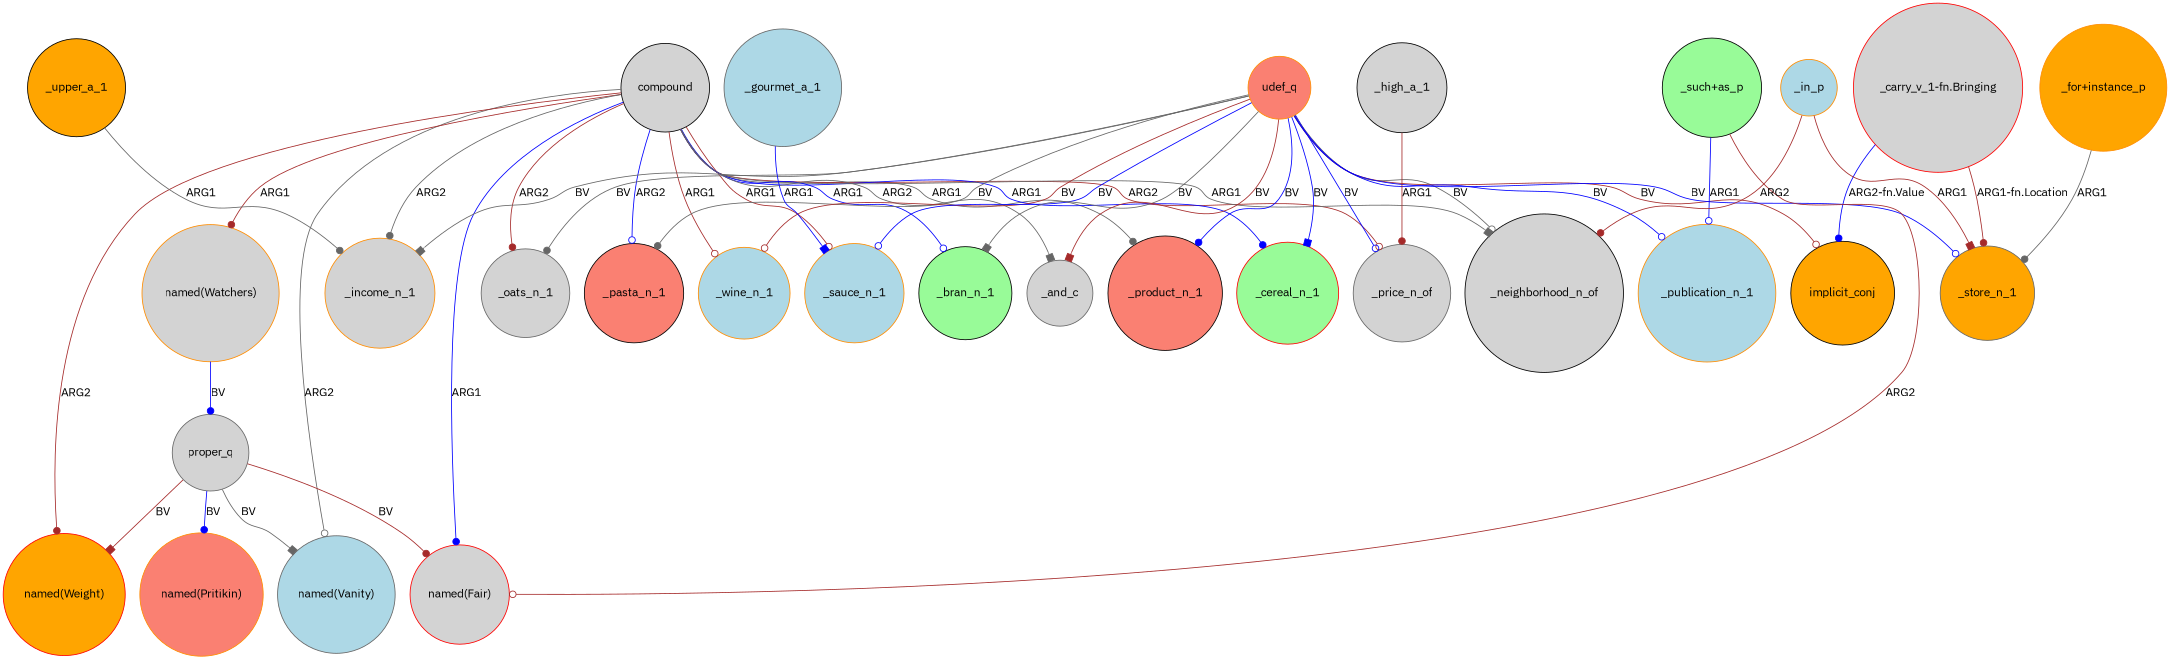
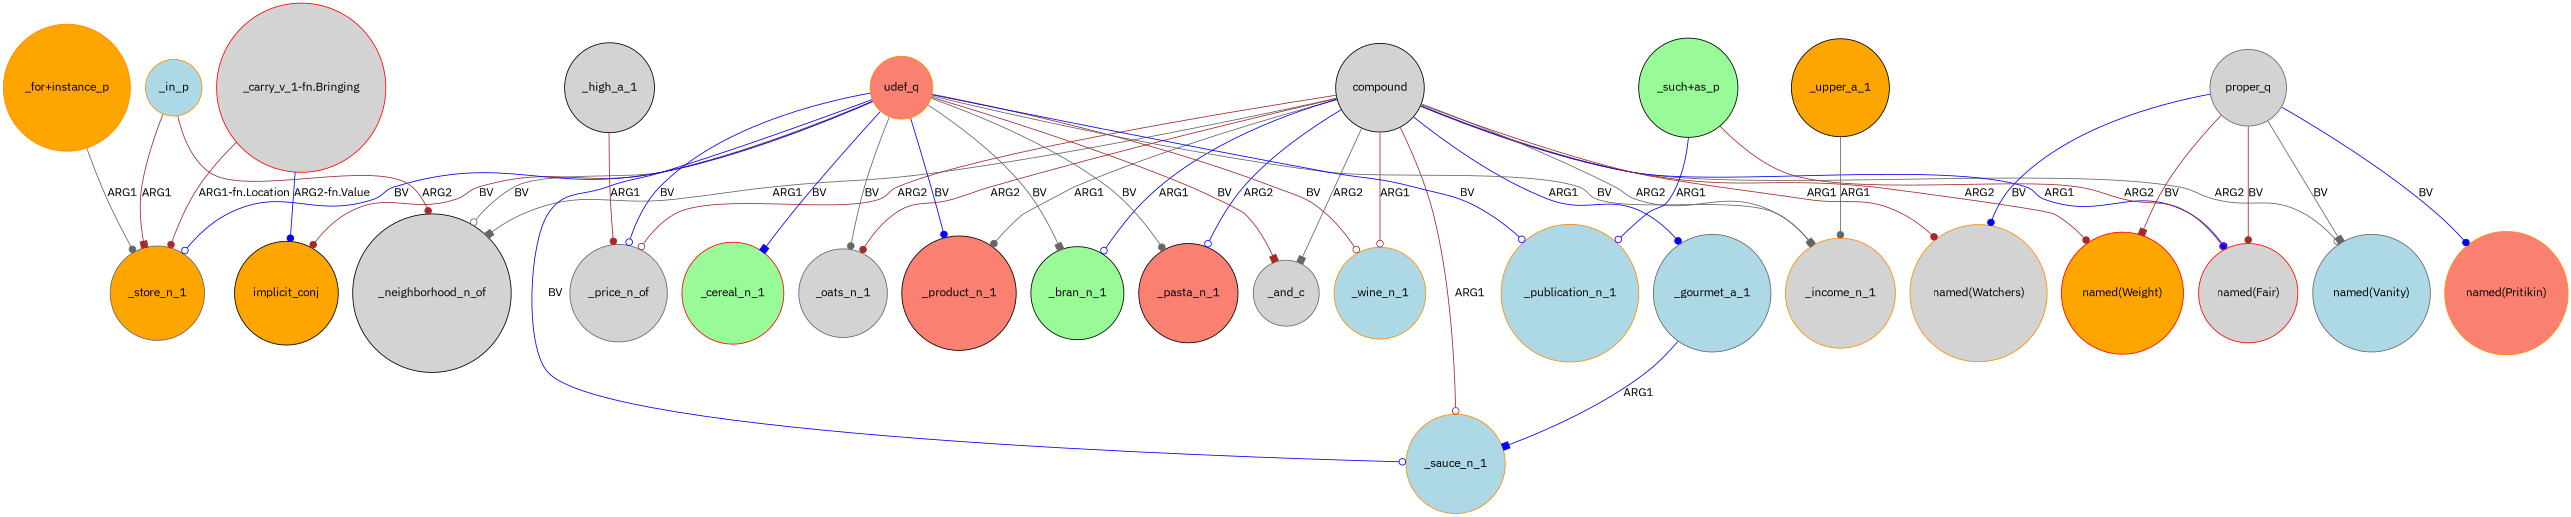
(999, 188) -> (1539, 195)
(1619, 190) -> (503, 181)
(211, 384) -> (2086, 133)
